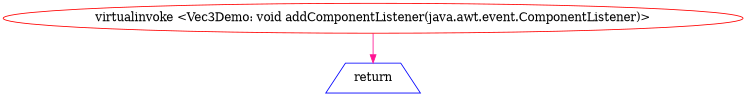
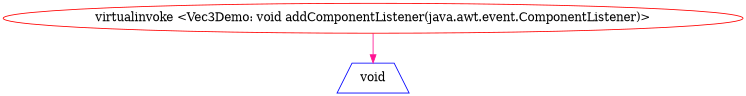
(373, 78) -> (373, 78)
